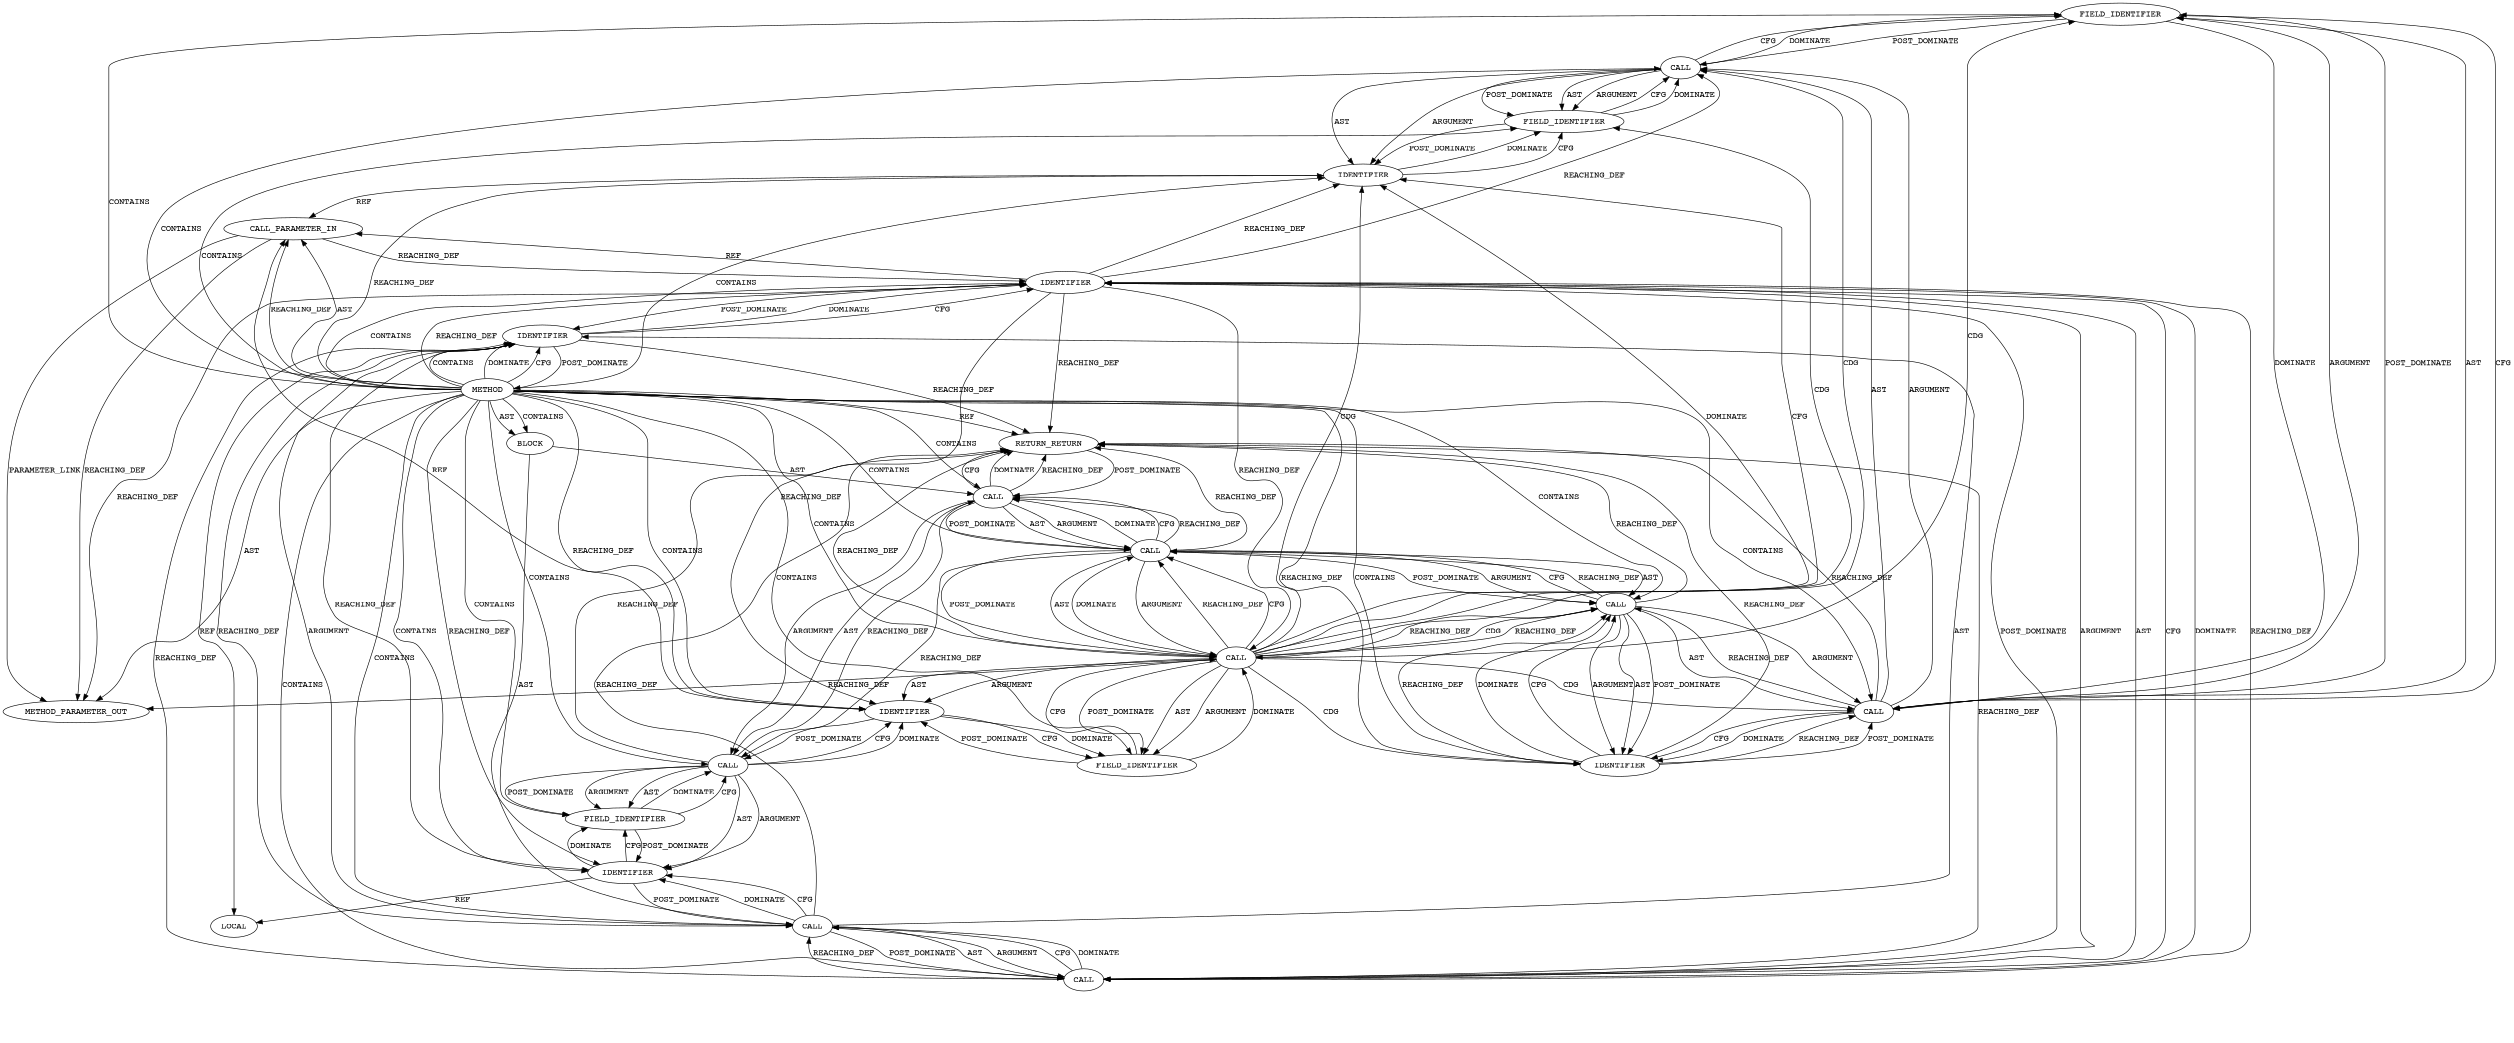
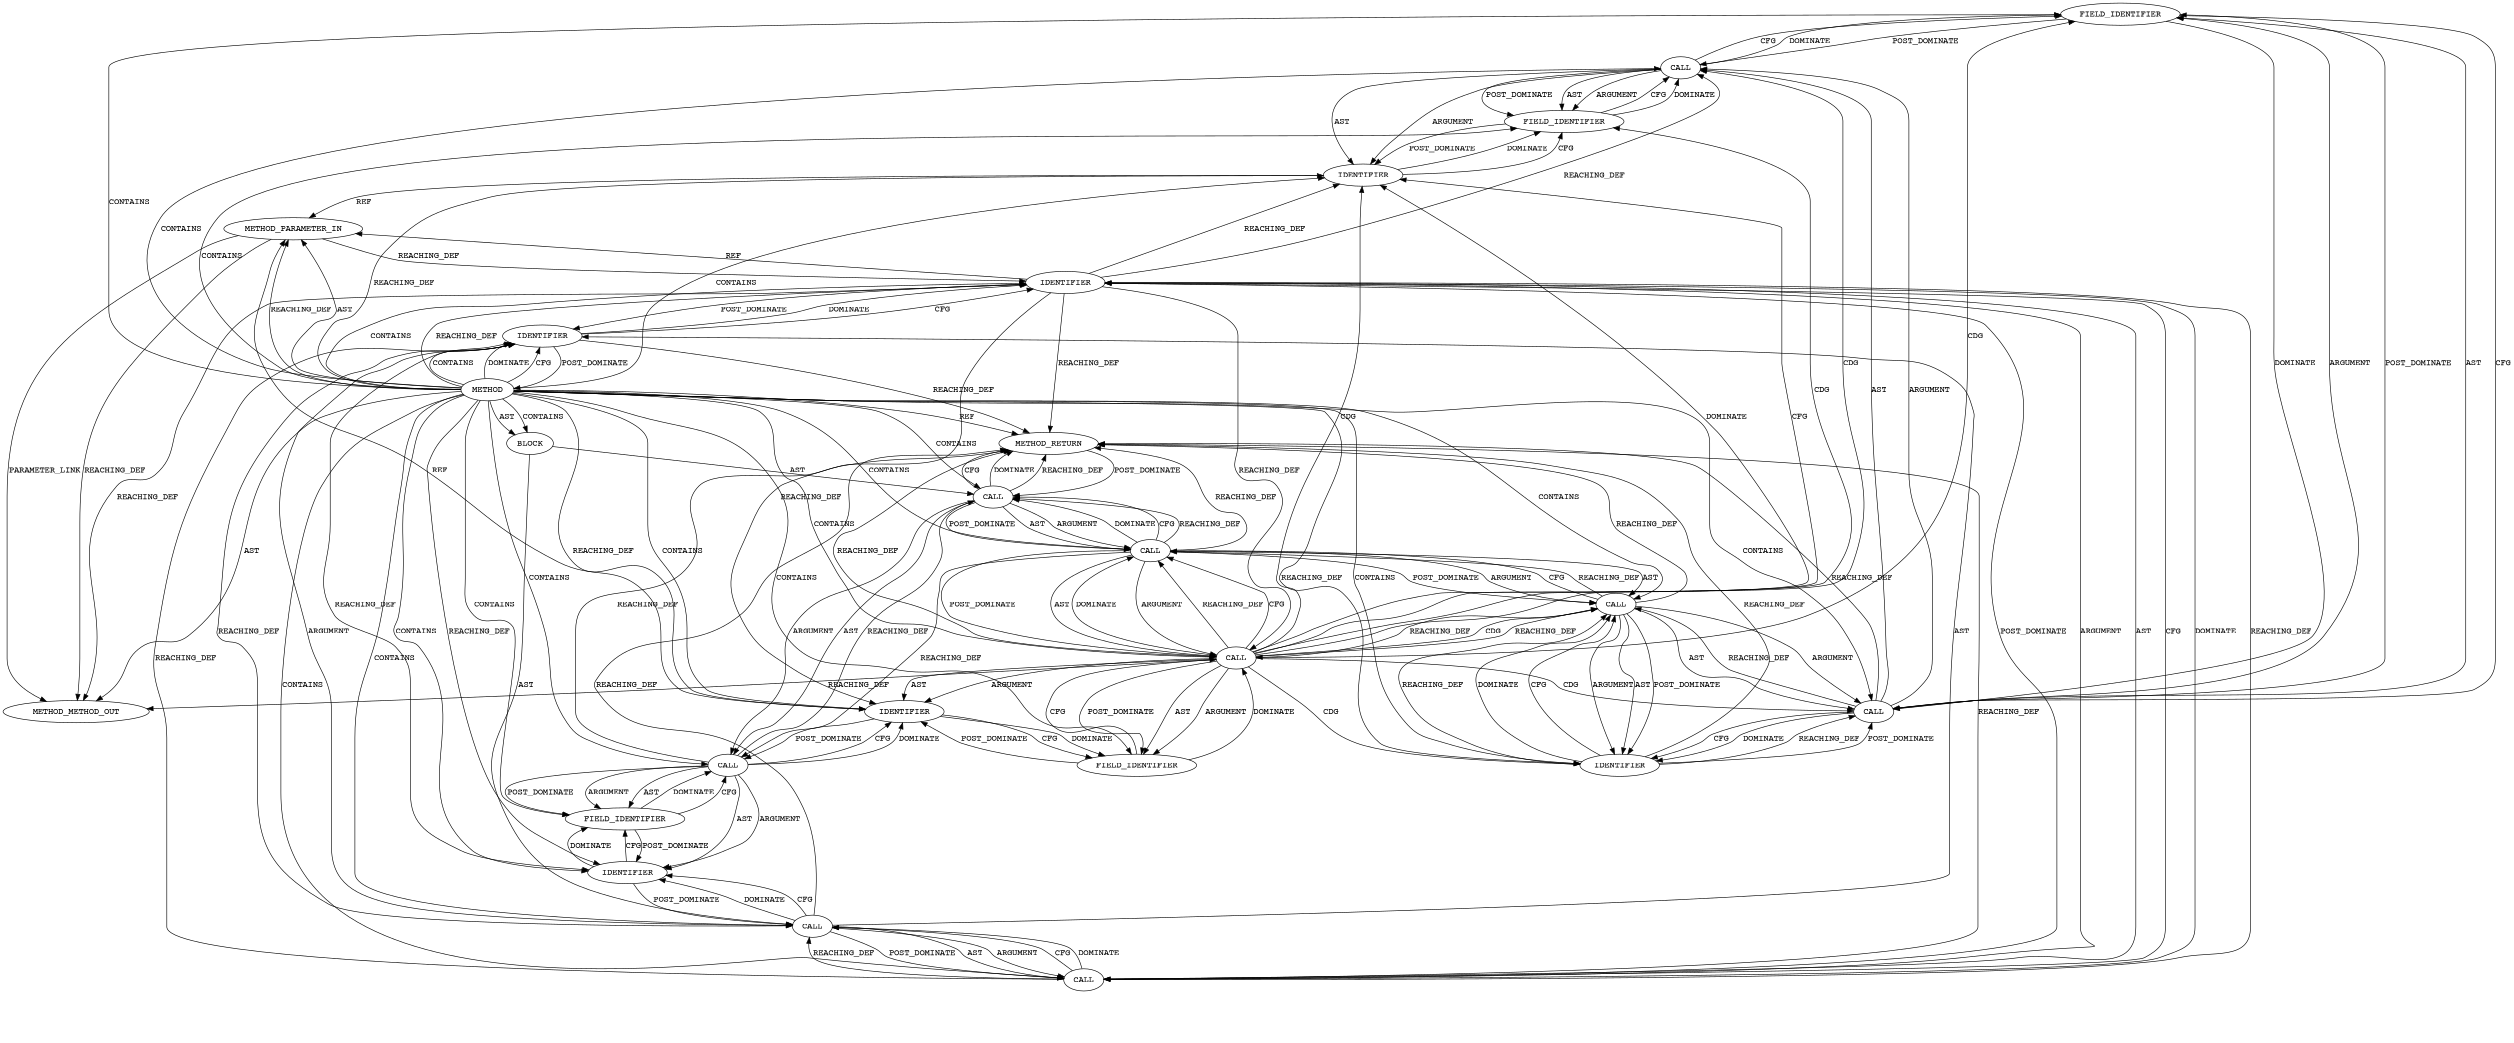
(293, 229) -> (293, 229)
(1049, 443) -> (1049, 443)
(76, 712) -> (76, 712)
(234, 926) -> none
